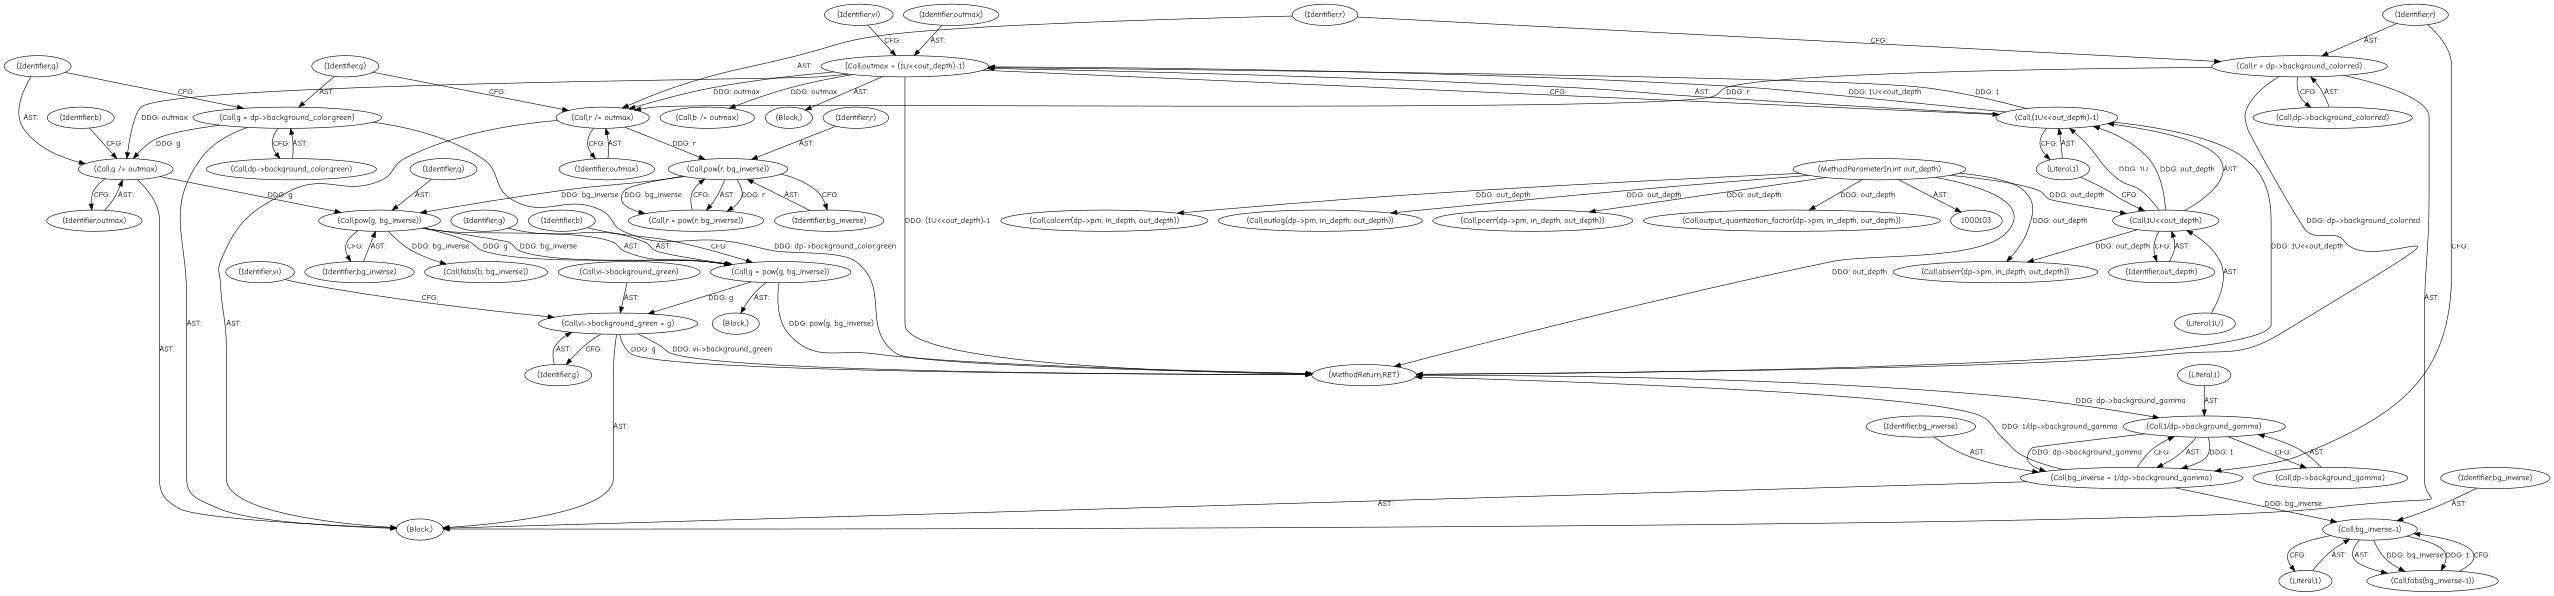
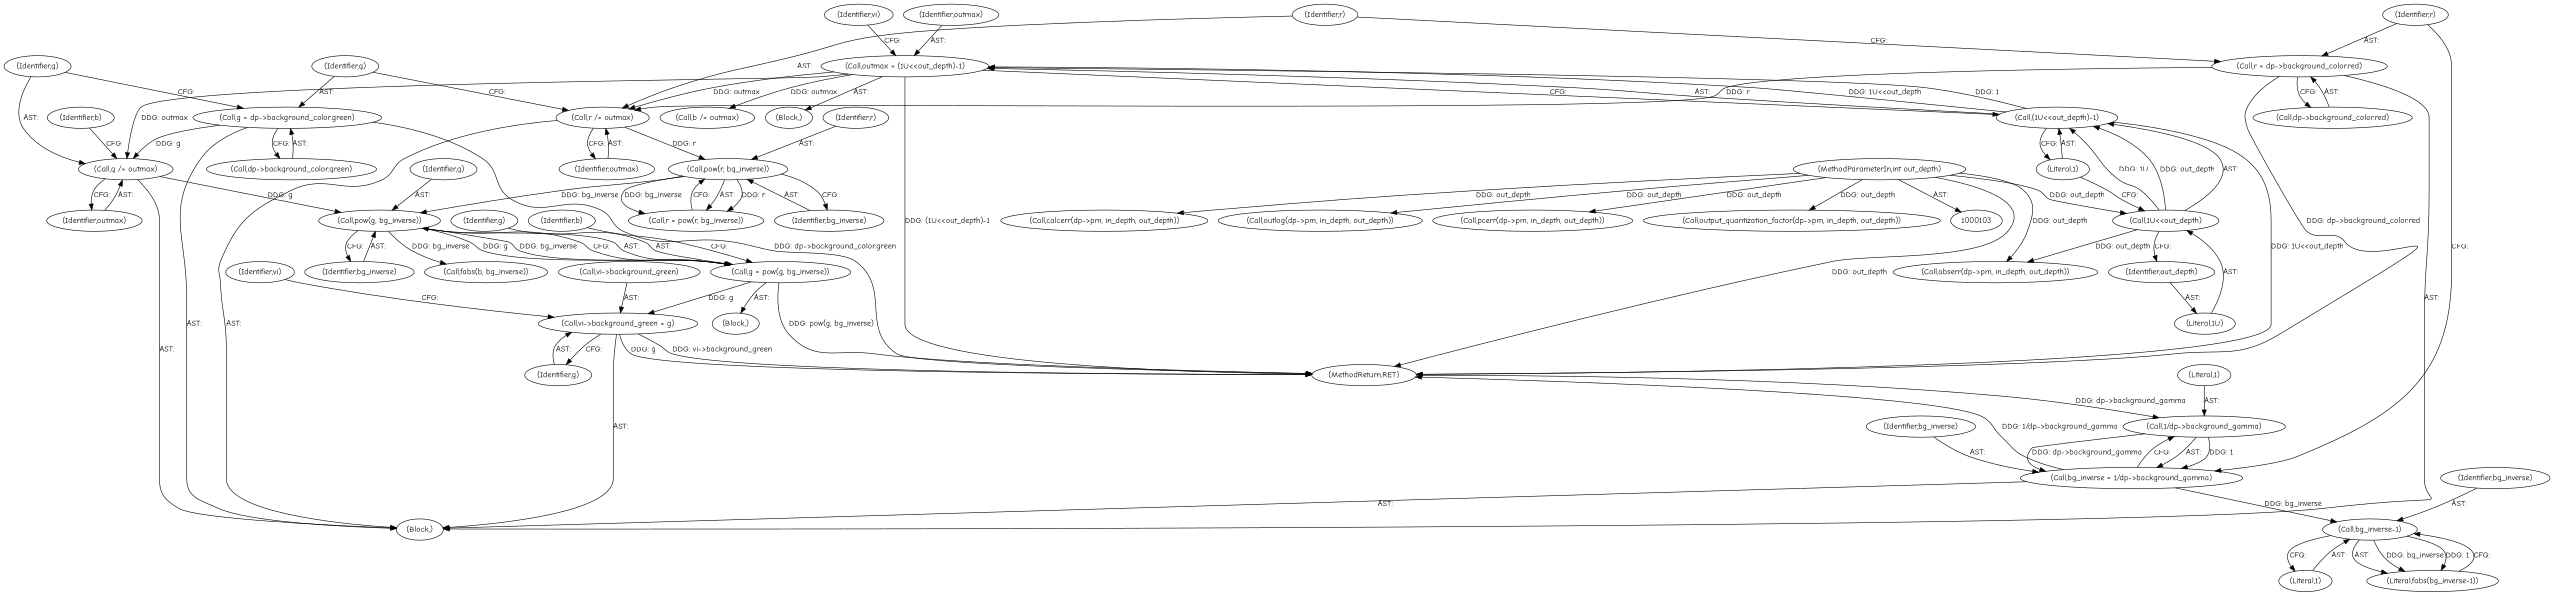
none -> (581, 243)
(2174, 250) -> (2181, 296)
(2330, 478) -> none
(2433, 581) -> (2433, 581)
